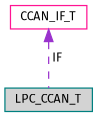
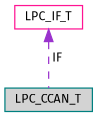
(49, 17) -> (49, 17)
